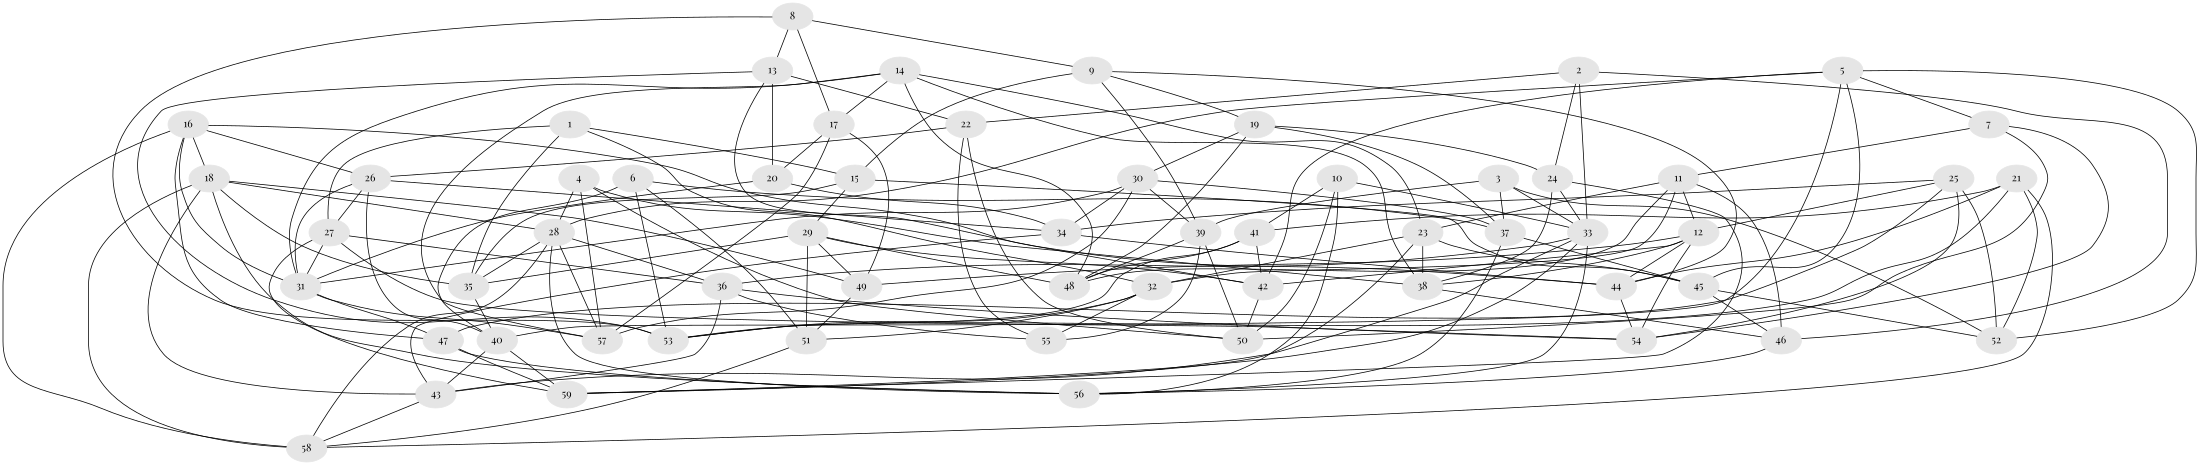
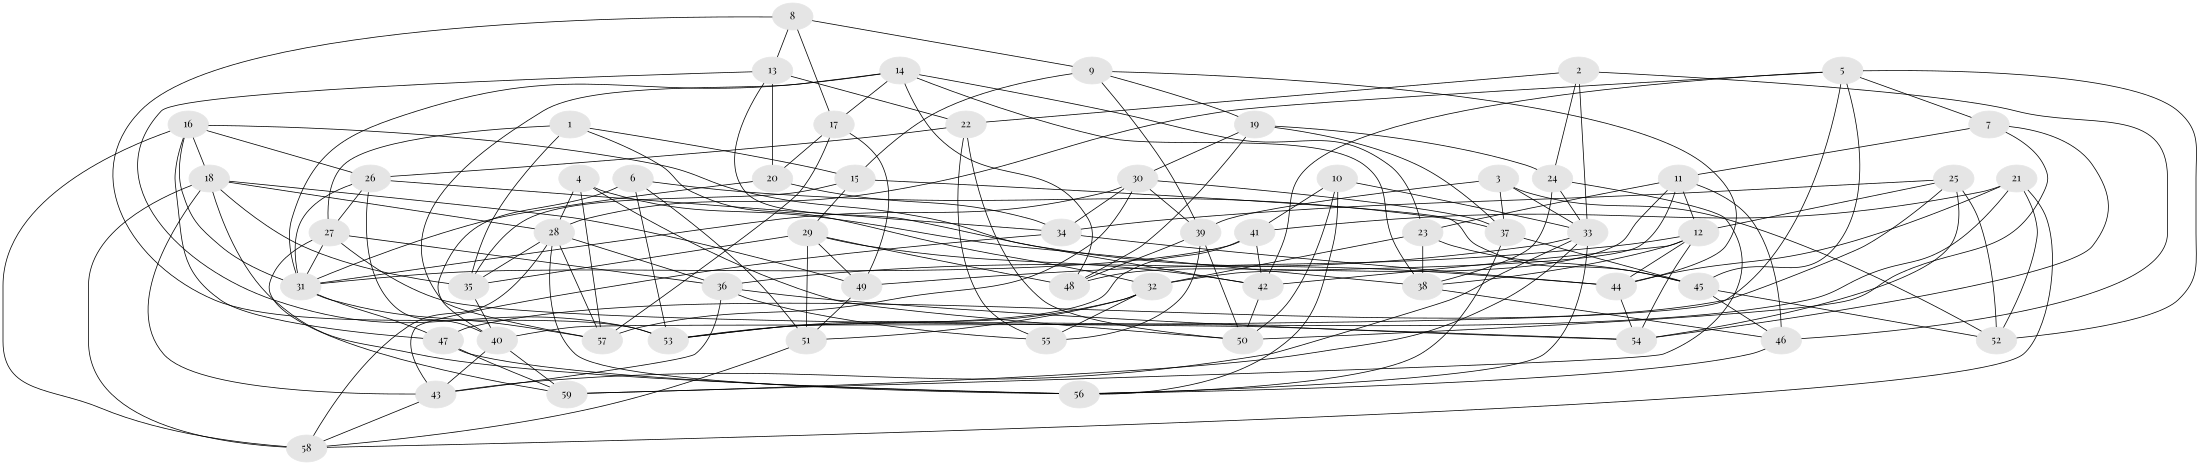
(1163, 260) -> (781, 271)
(1020, 378) -> none
